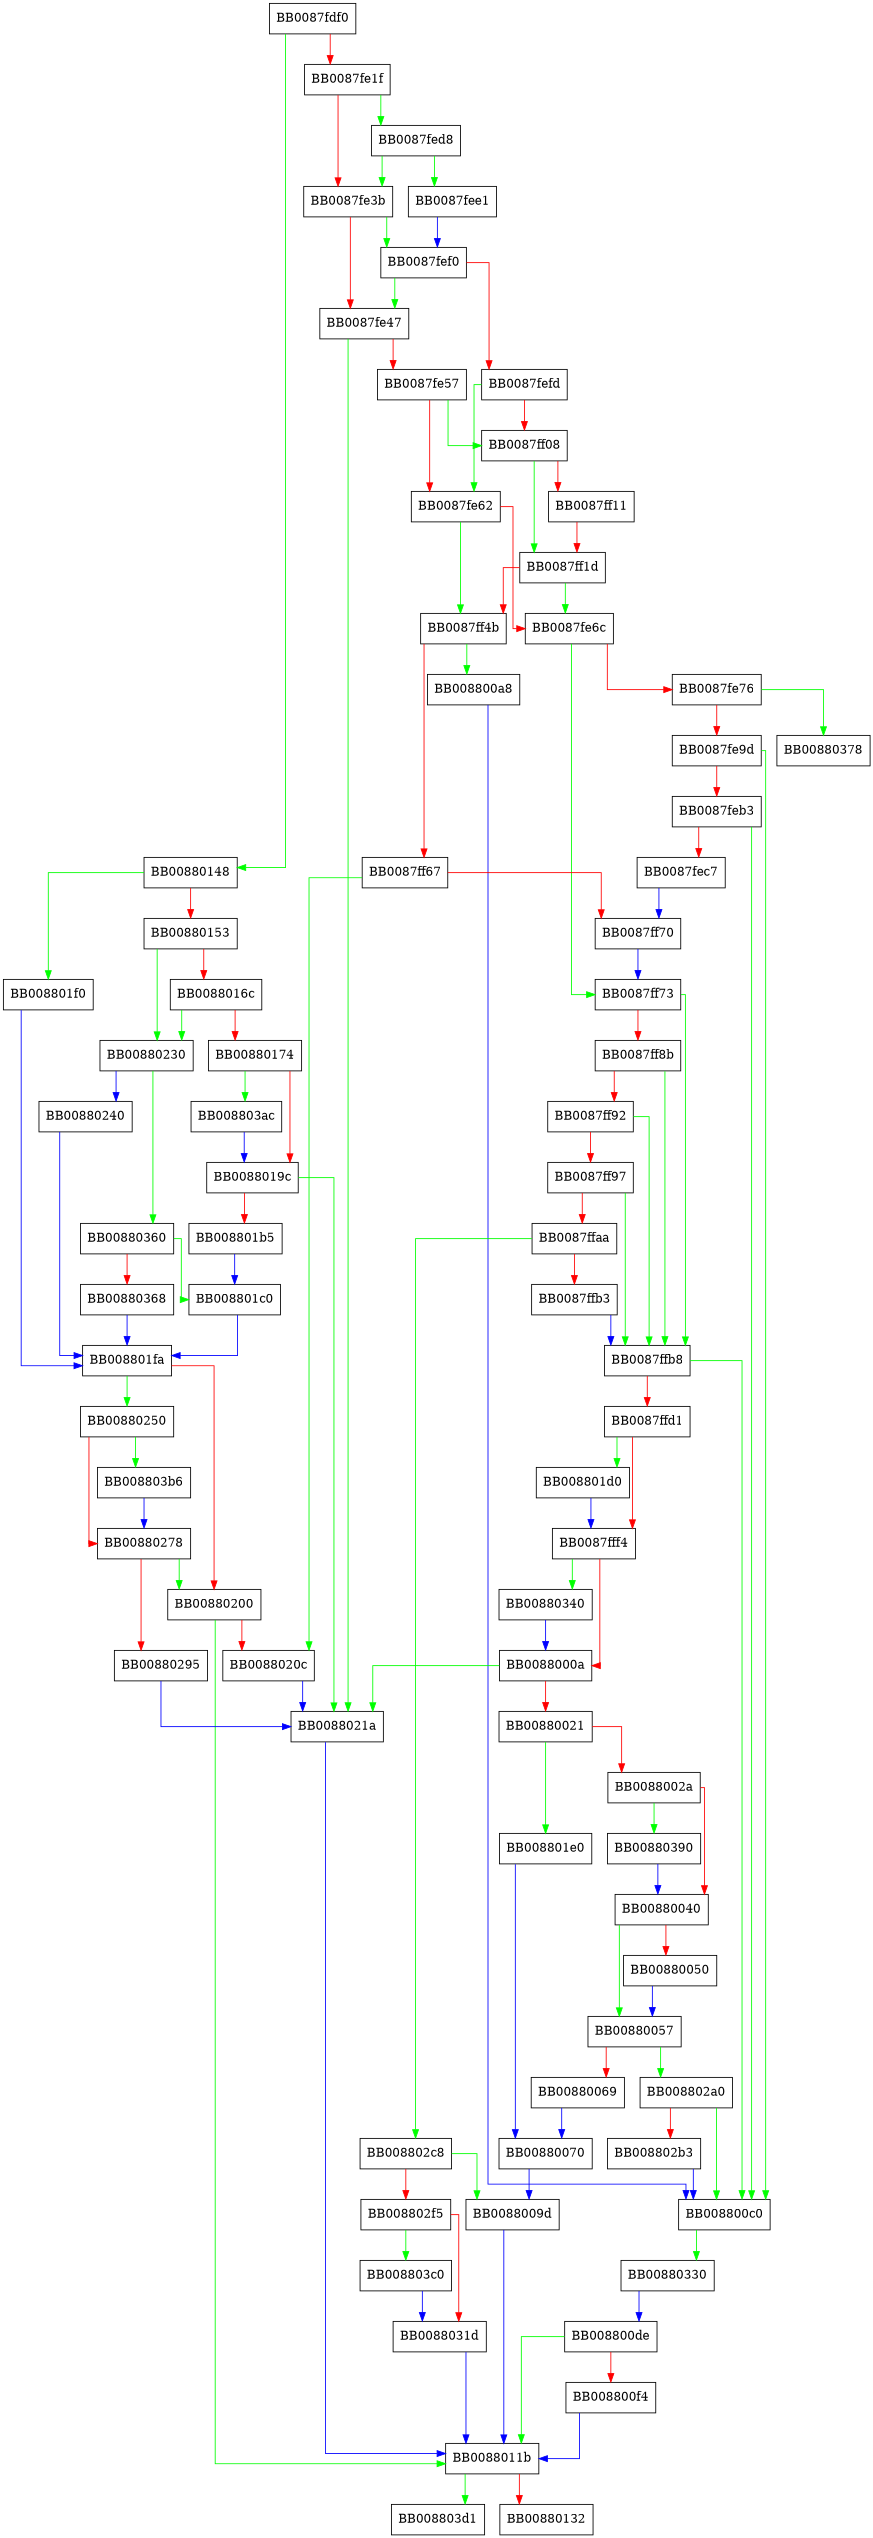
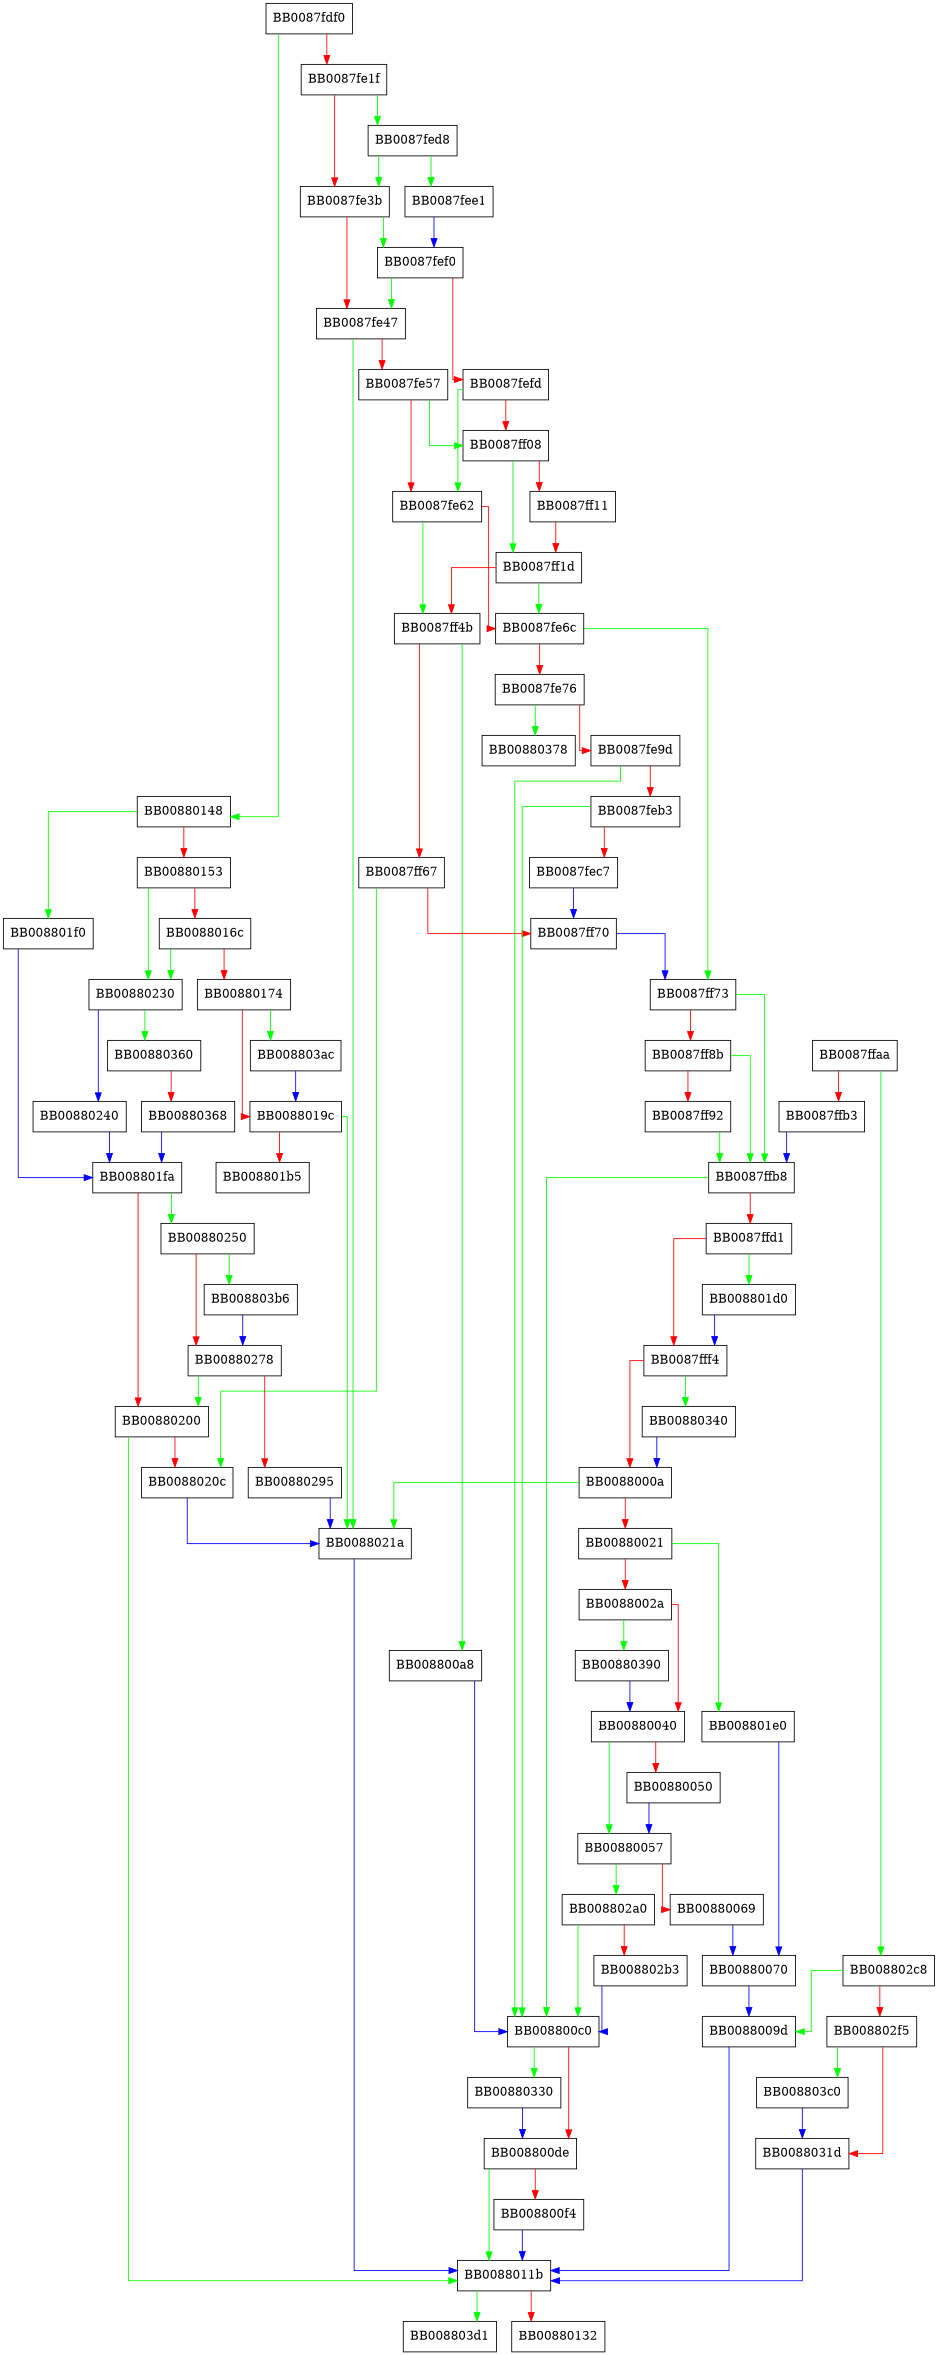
(591, 1178) -> none
(235, 1300) -> none
none -> (569, 2088)
